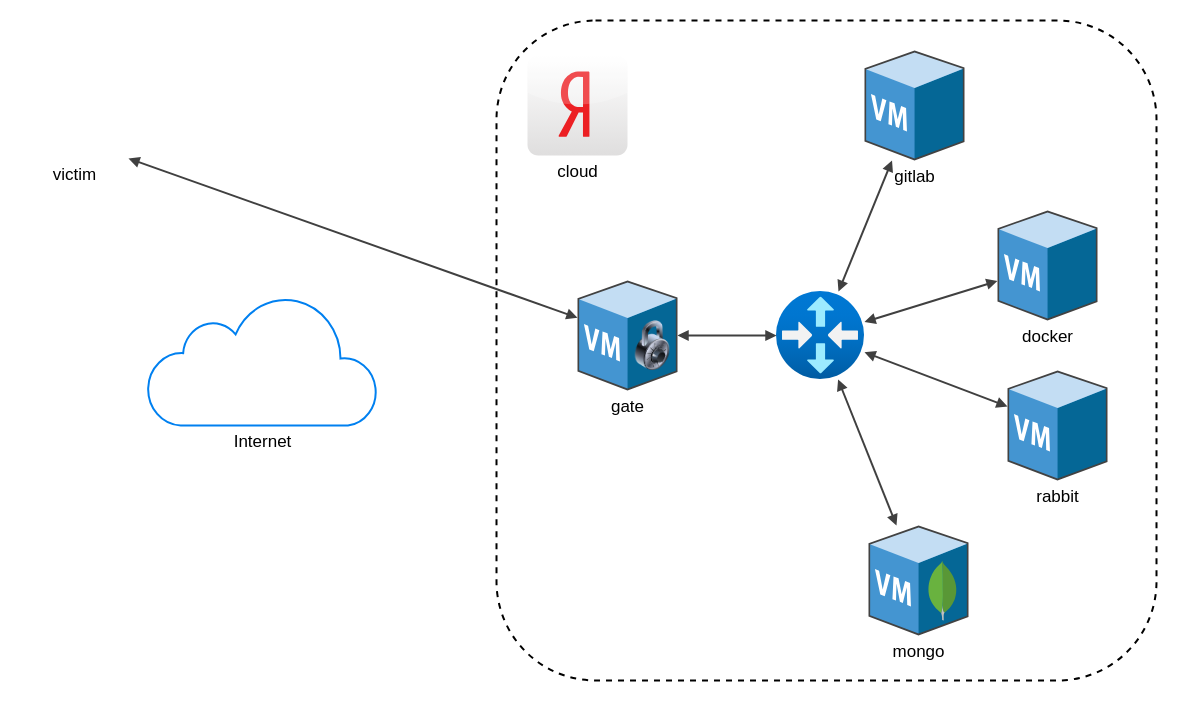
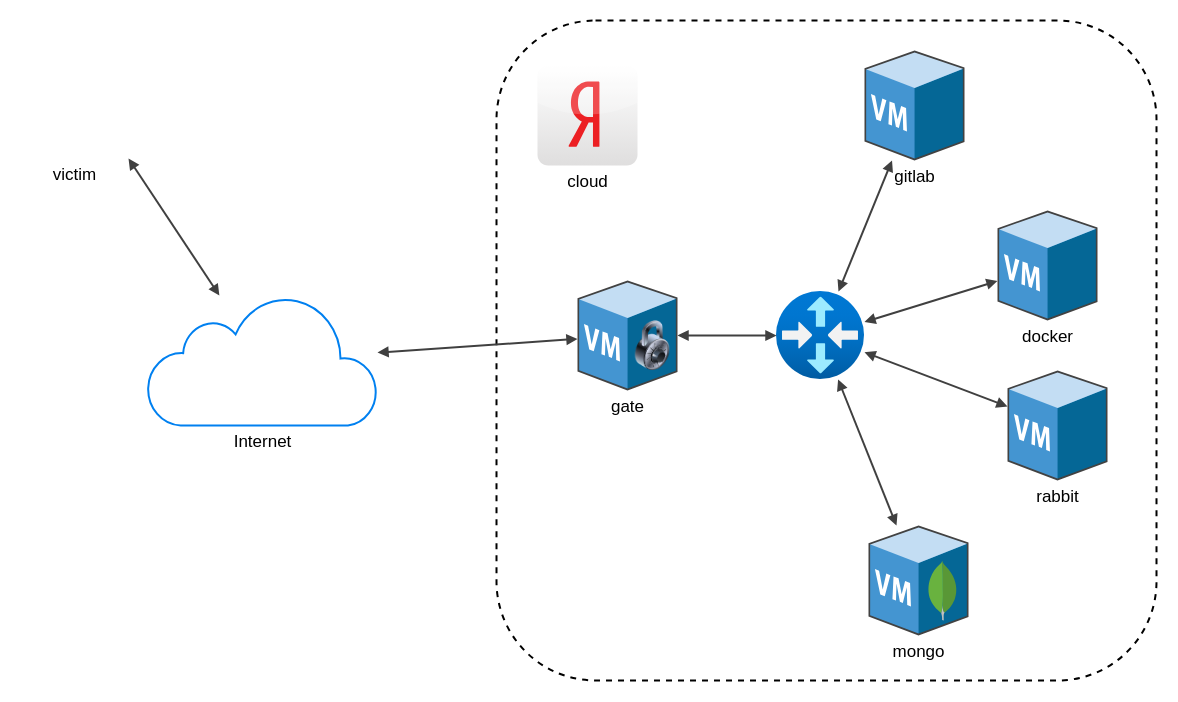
(578, 106) -> (588, 116)
(353, 238) -> (174, 227)
none -> (478, 346)
